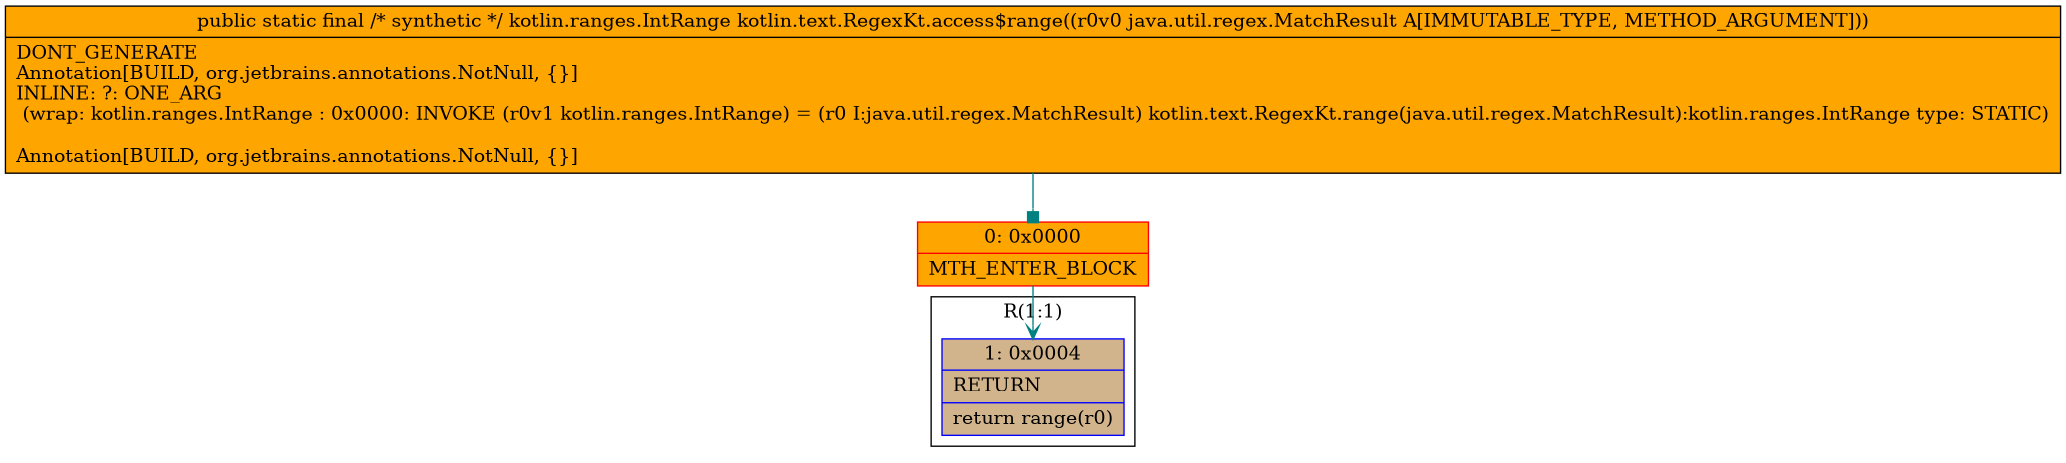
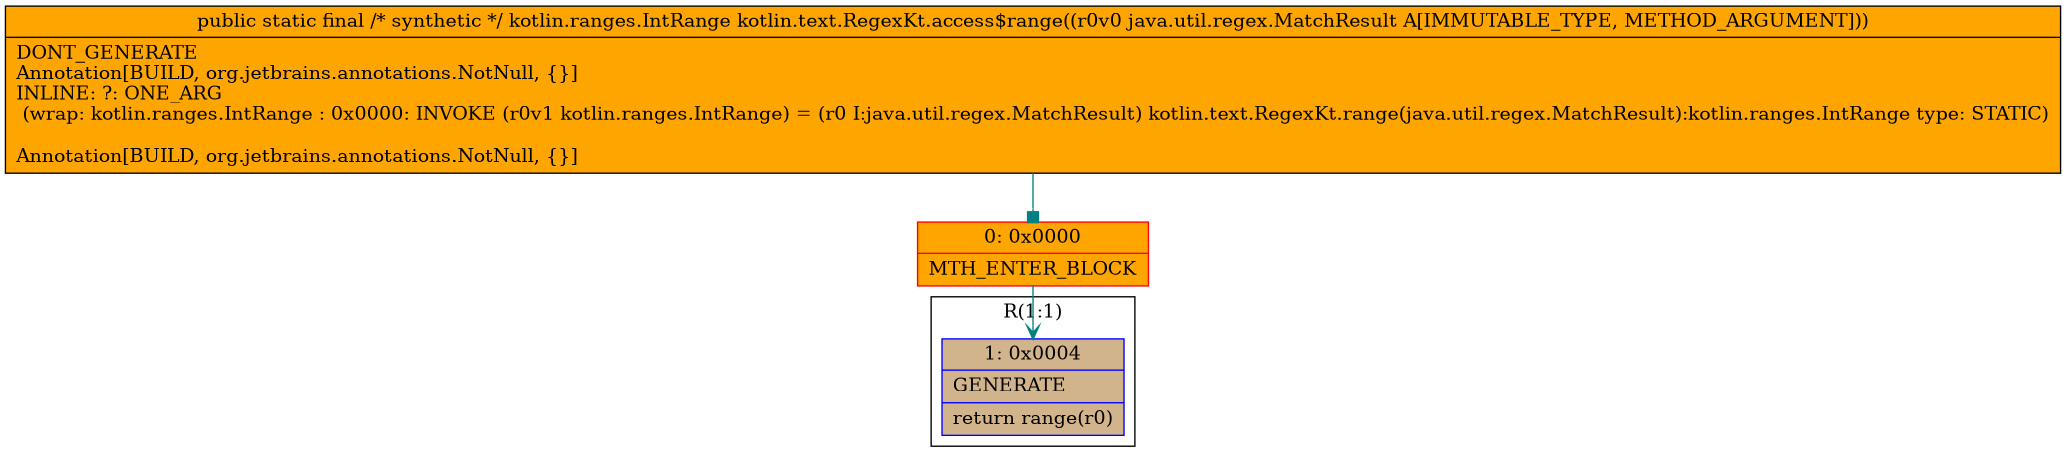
(997, 386) -> (1010, 386)
